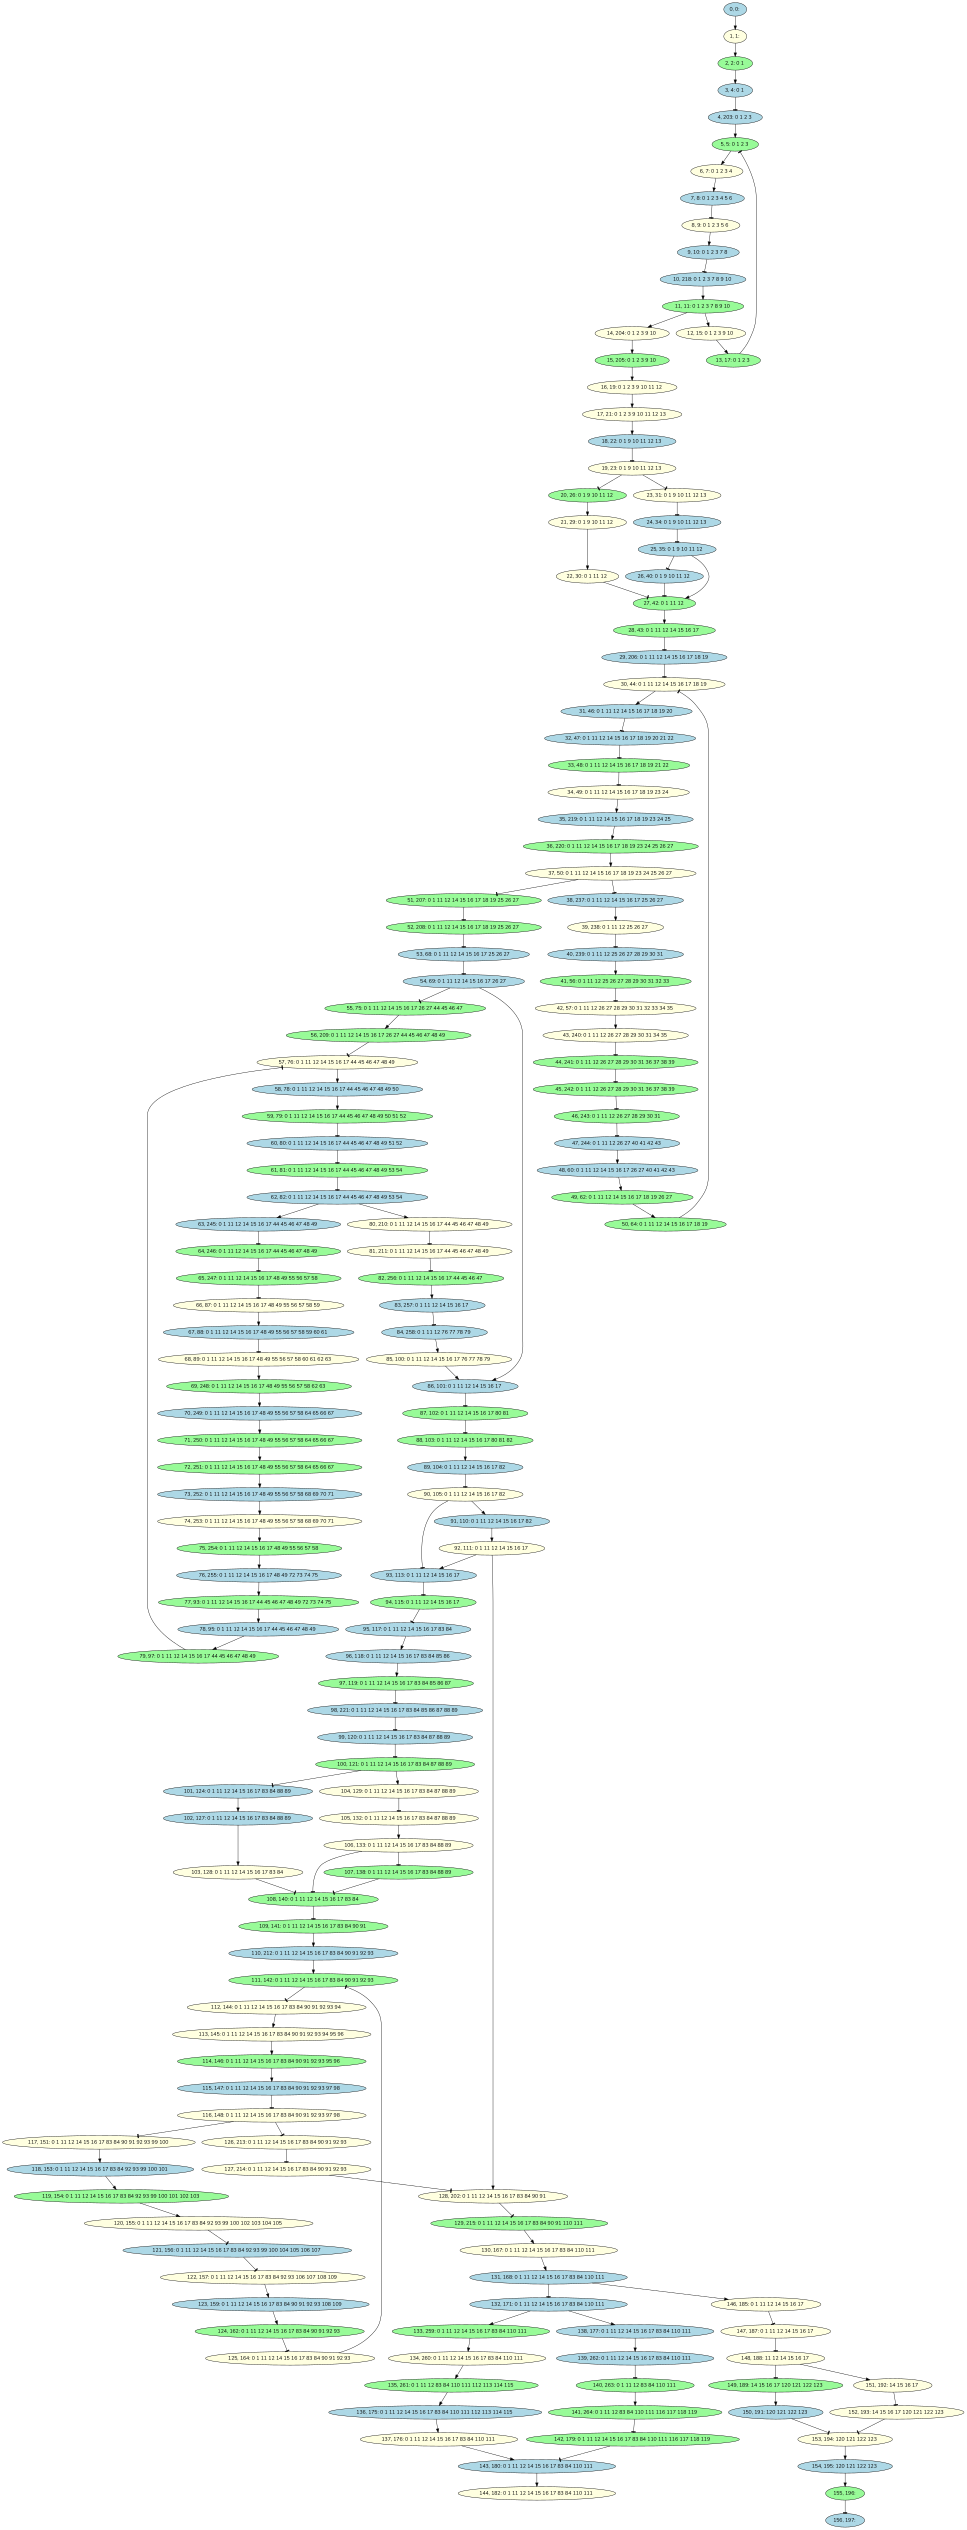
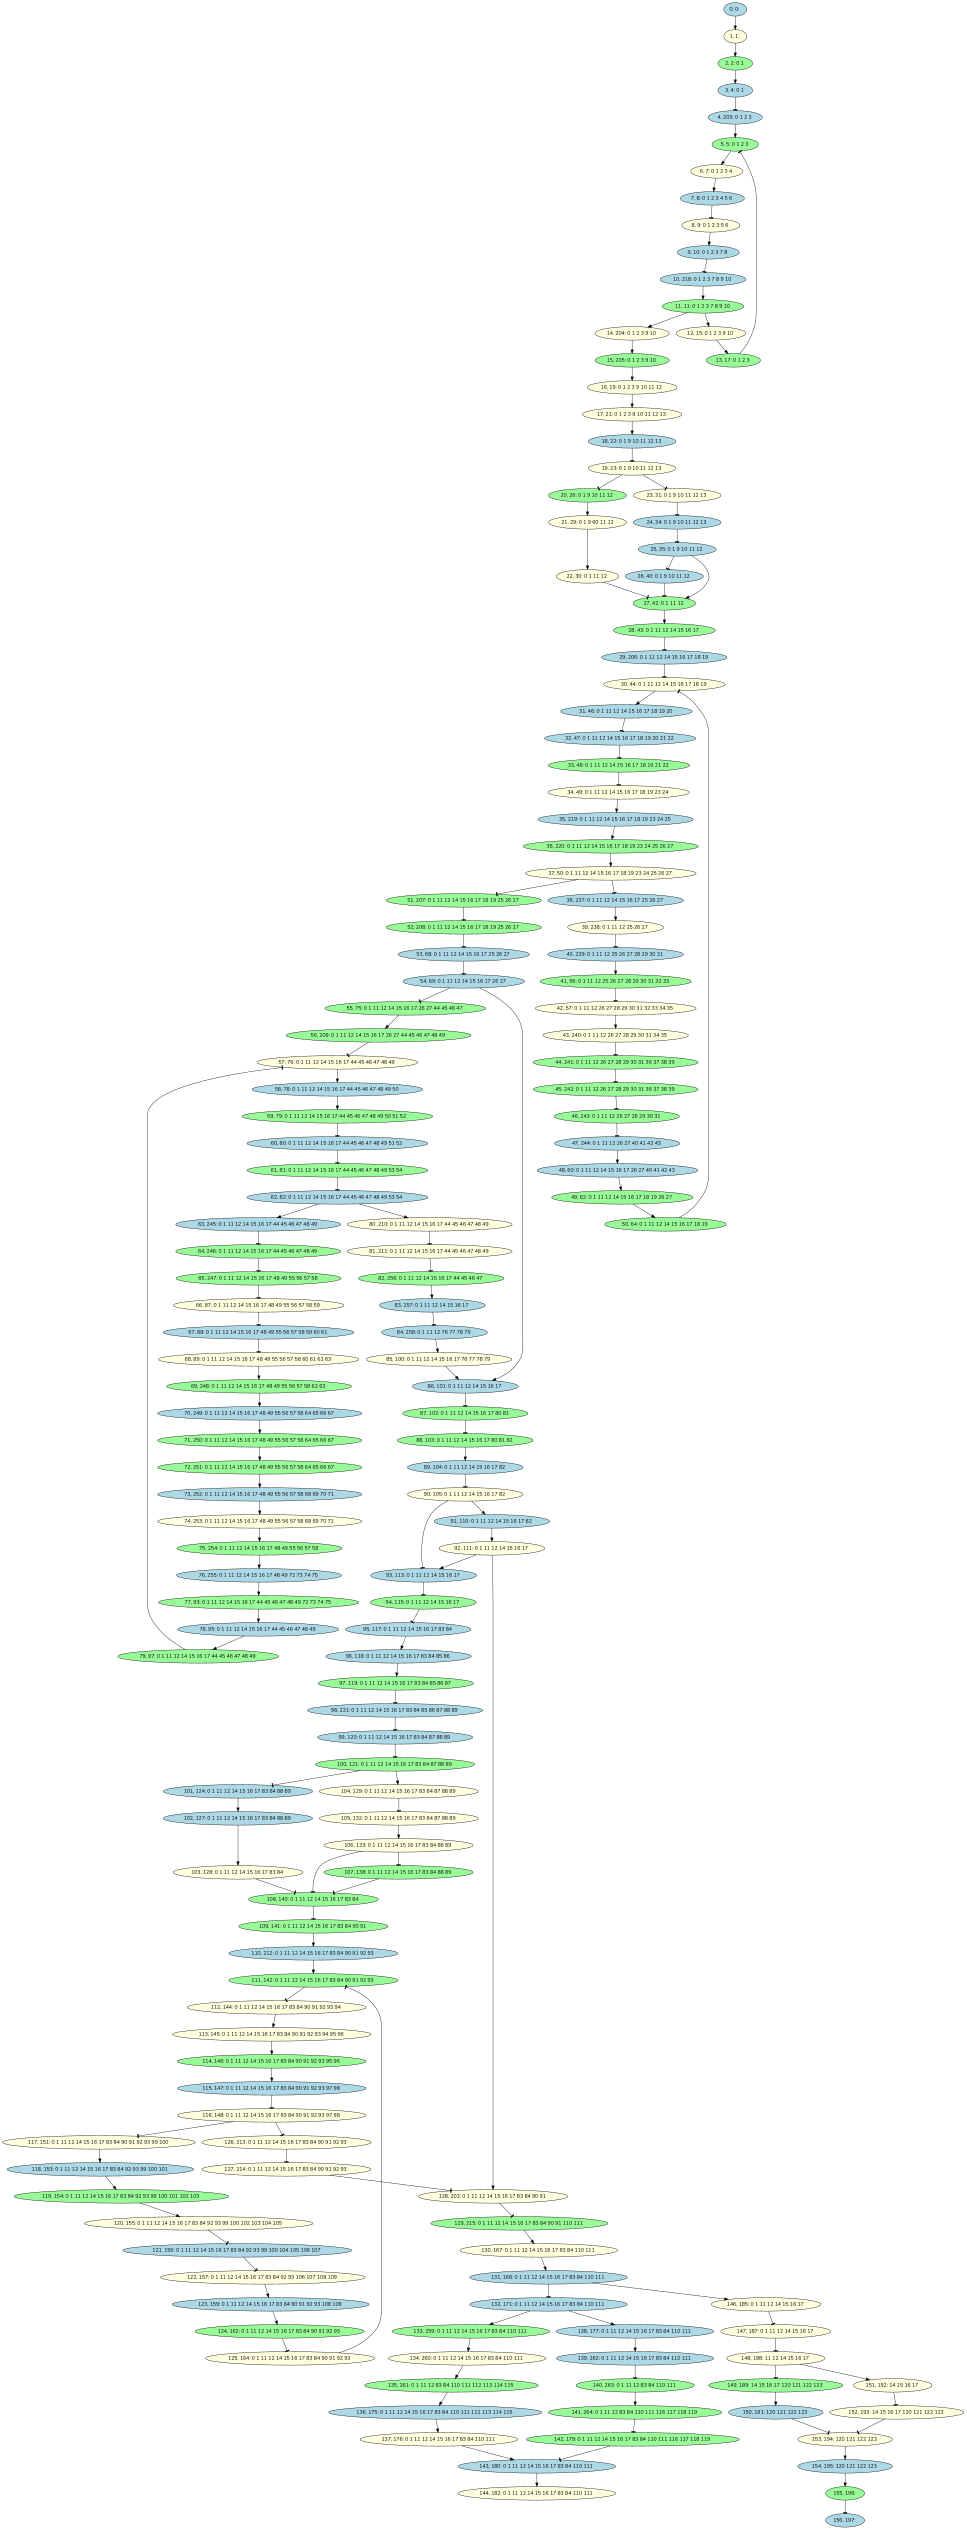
(588, 522) -> (588, 522)
(259, 1317) -> (259, 1317)
